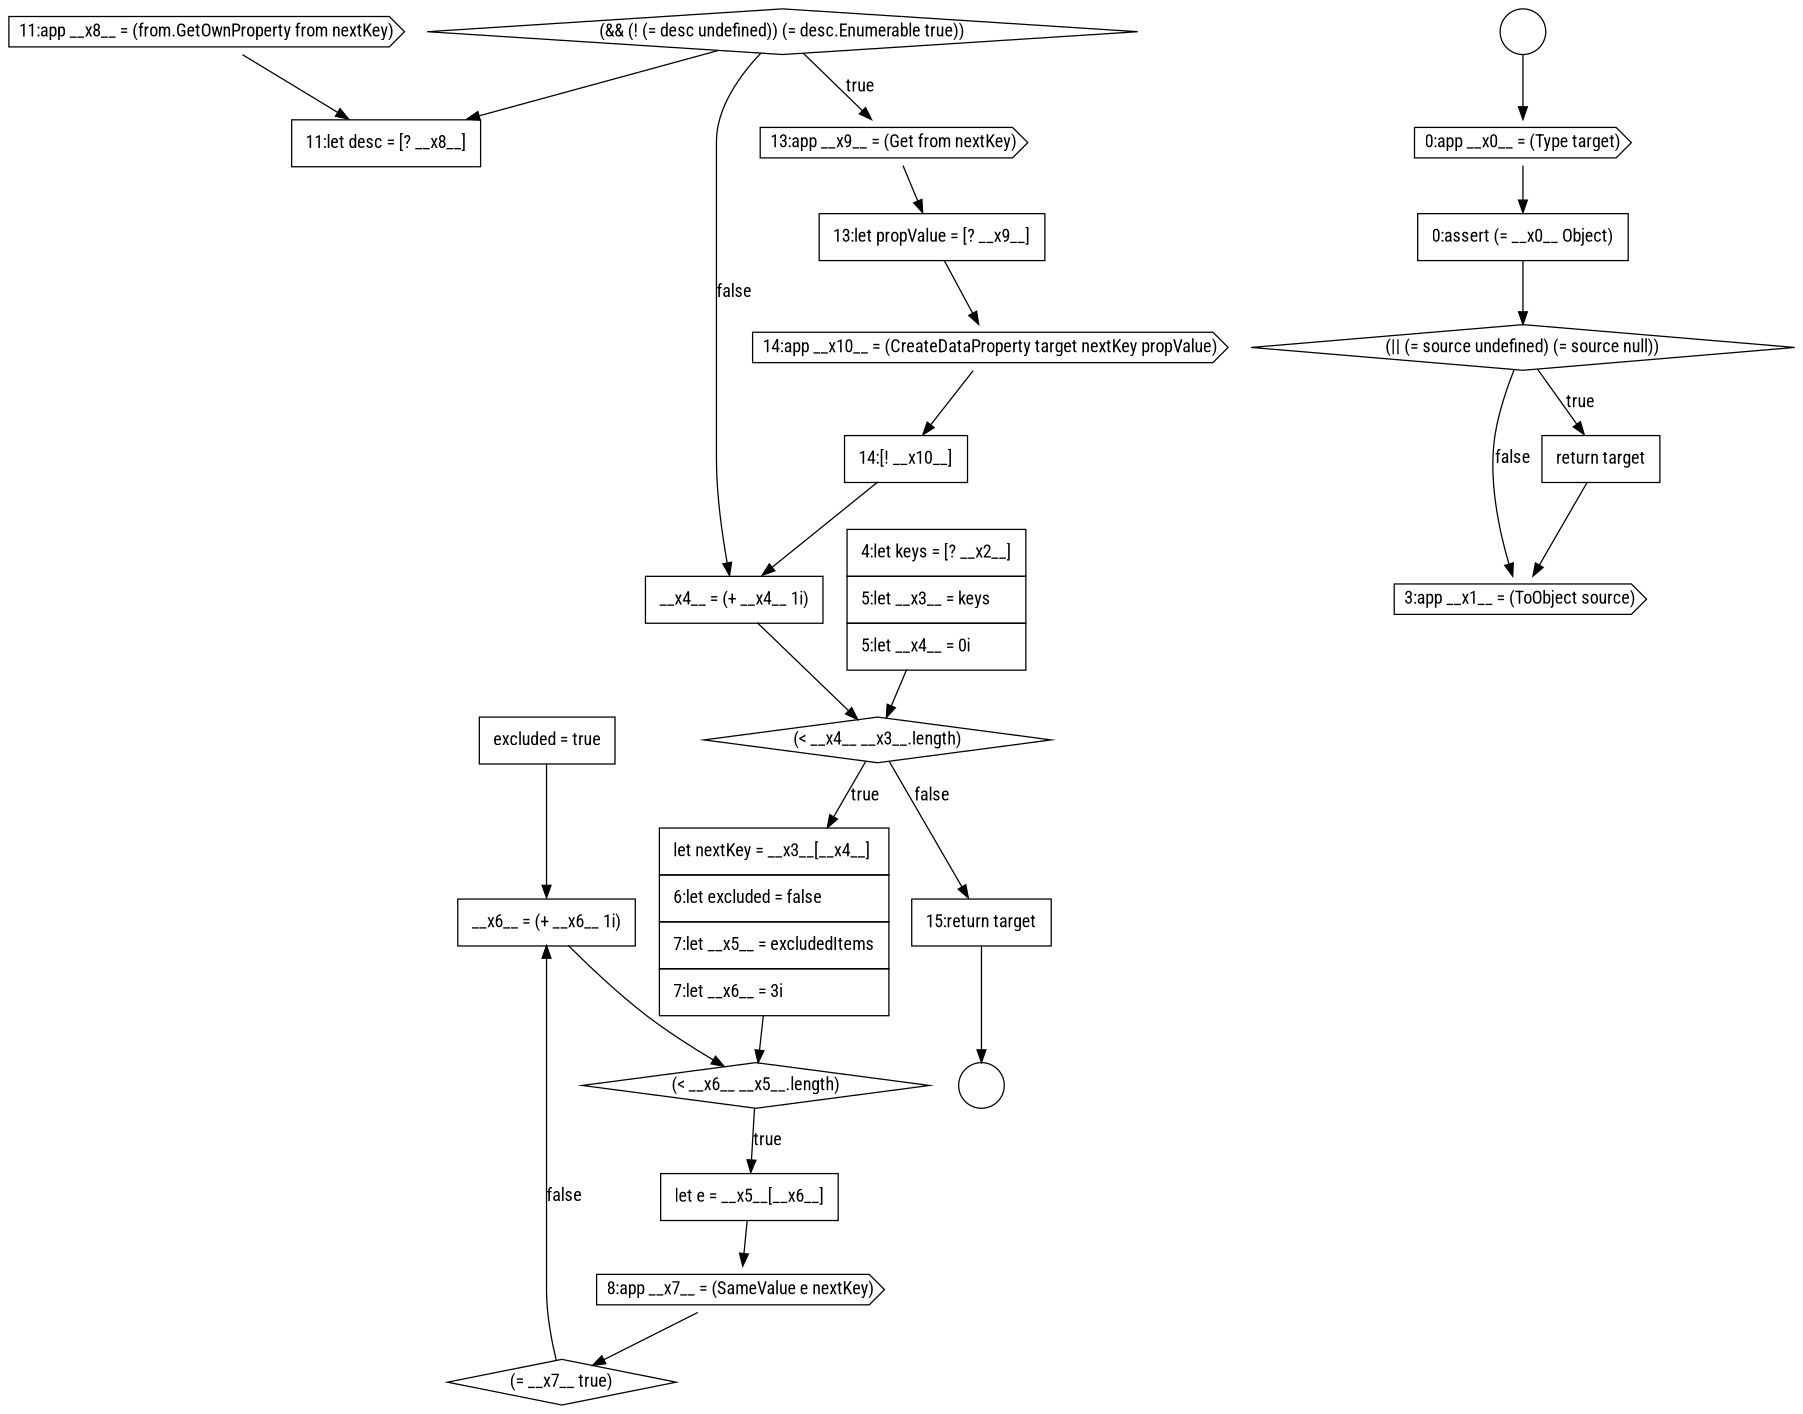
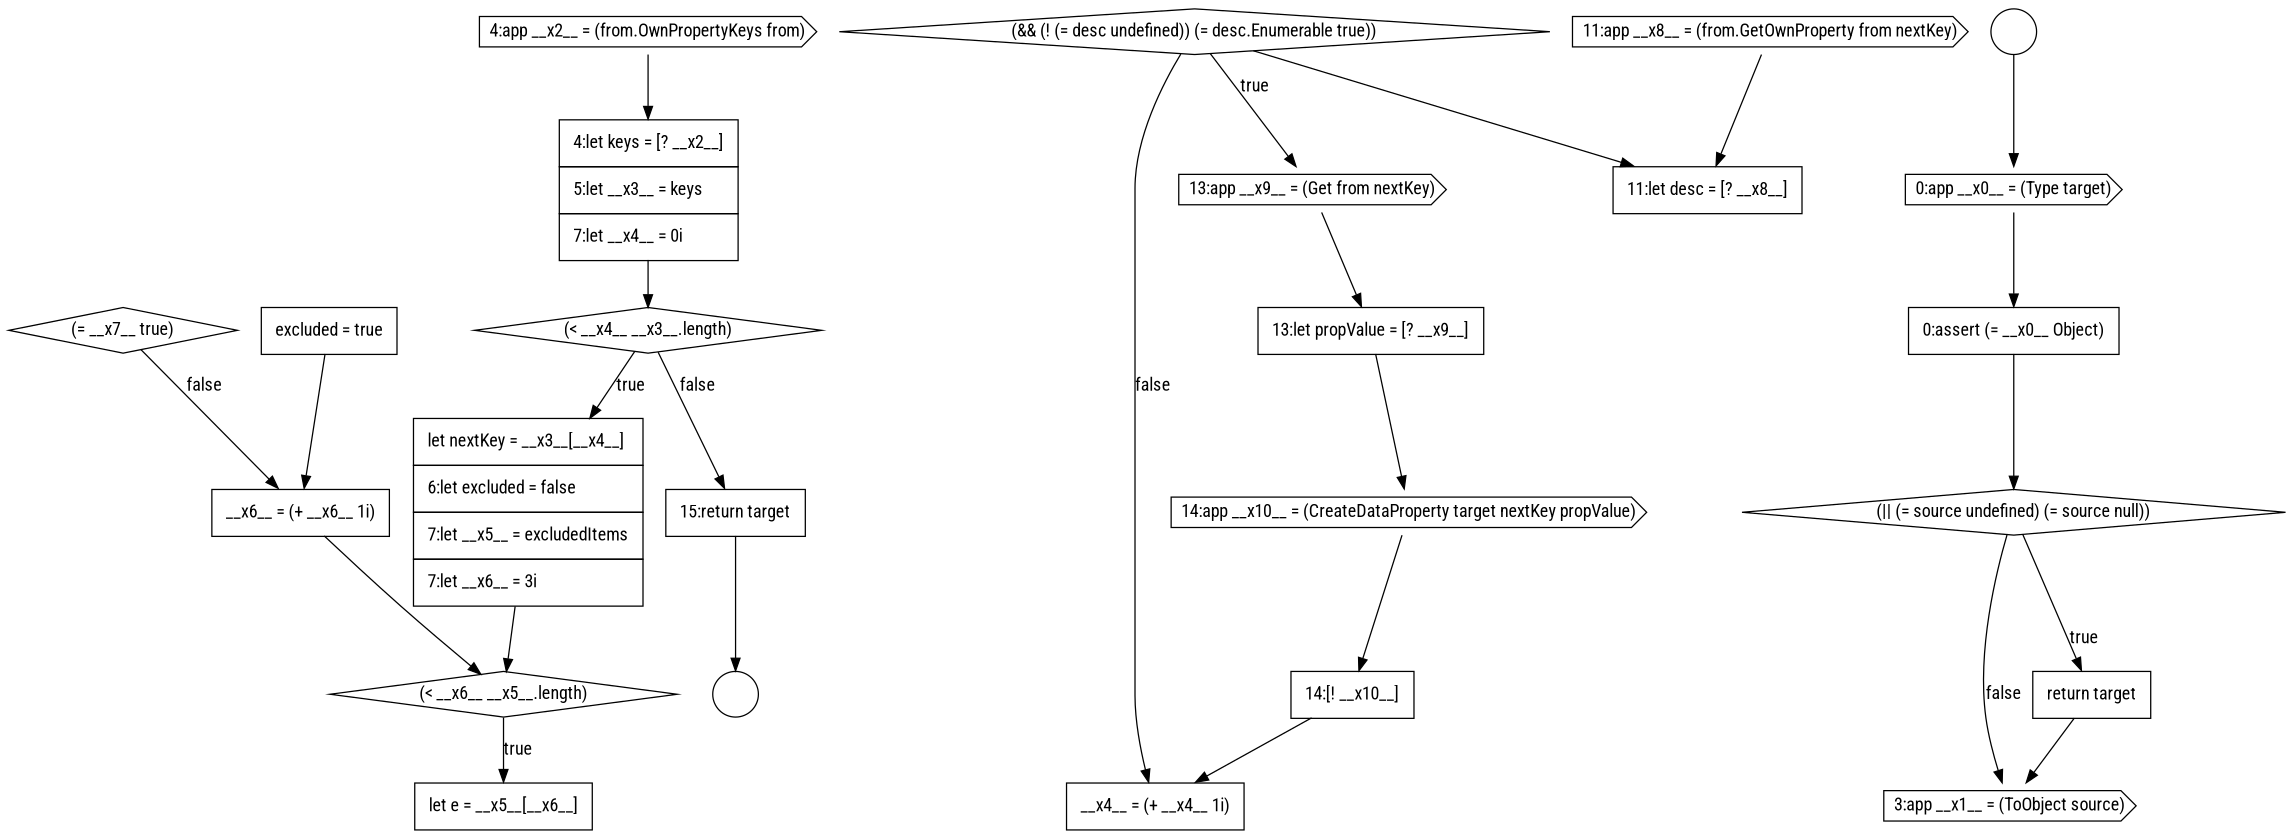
none -> (648, 32)
(916, 646) -> (628, 236)
(803, 667) -> none
(741, 1290) -> none
